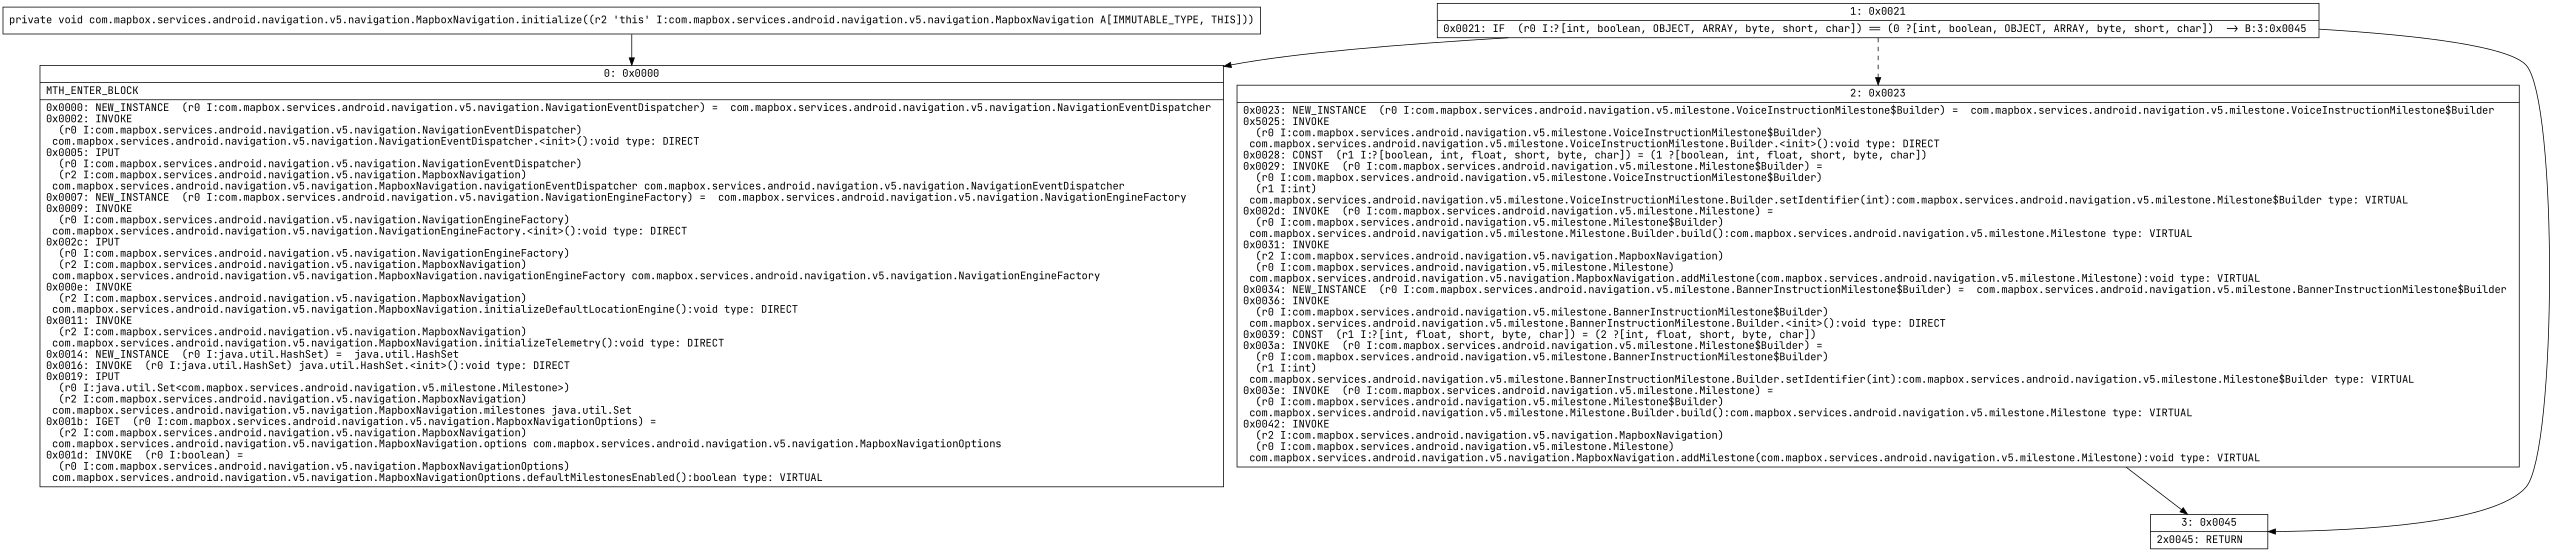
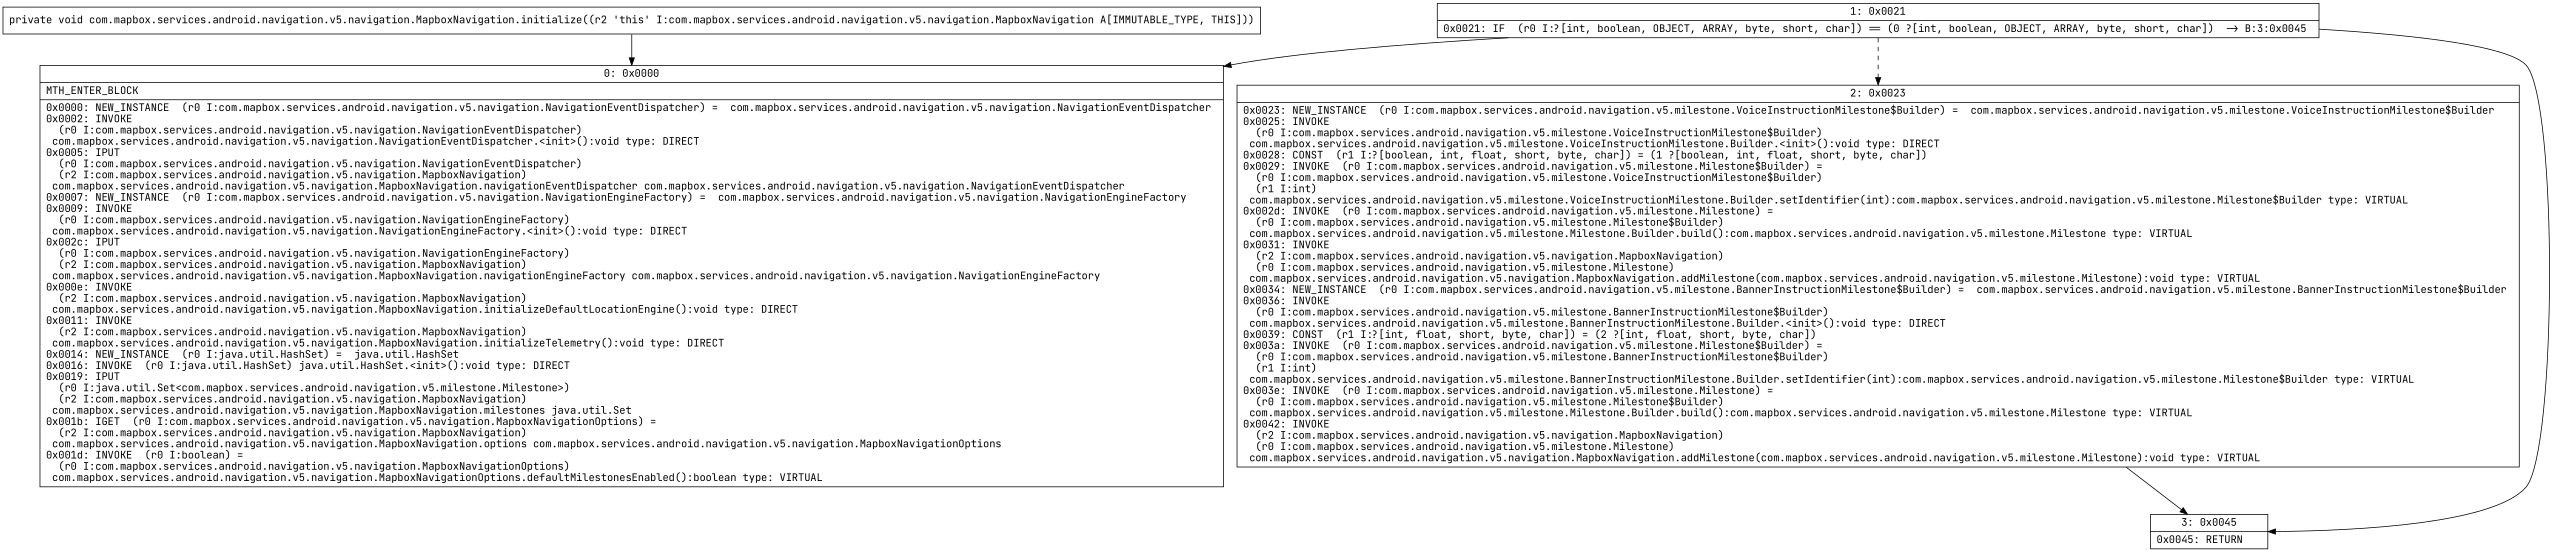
(1293, 122) -> (1293, 122)
(2209, 540) -> (2209, 540)
